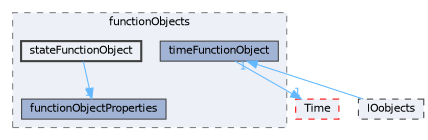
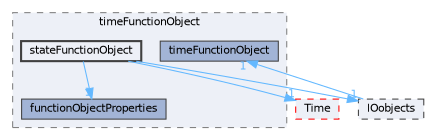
(150, 23) -> (150, 23)
(263, 77) -> (235, 85)
none -> (242, 79)
